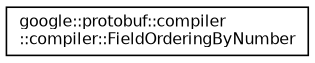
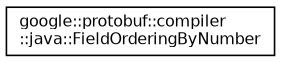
(157, 31) -> (140, 31)
